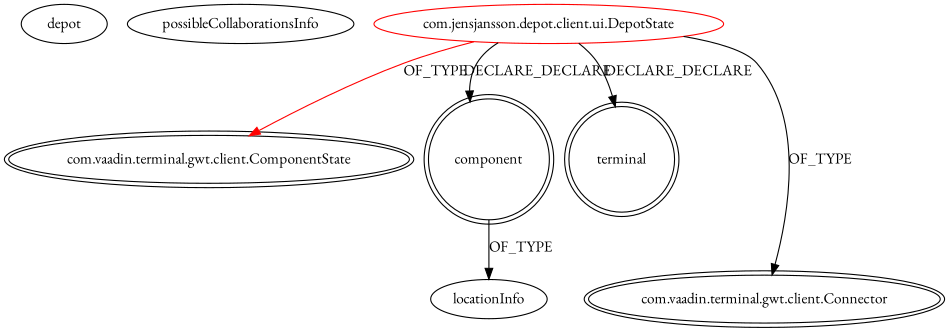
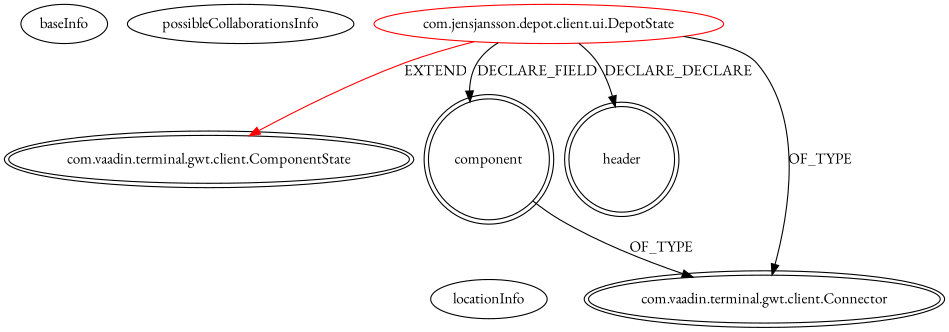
(64, 24) -> (64, 24)
(436, 71) -> (436, 71)
(537, 71) -> (537, 71)
(622, 159) -> (622, 159)
(489, 244) -> (605, 243)
